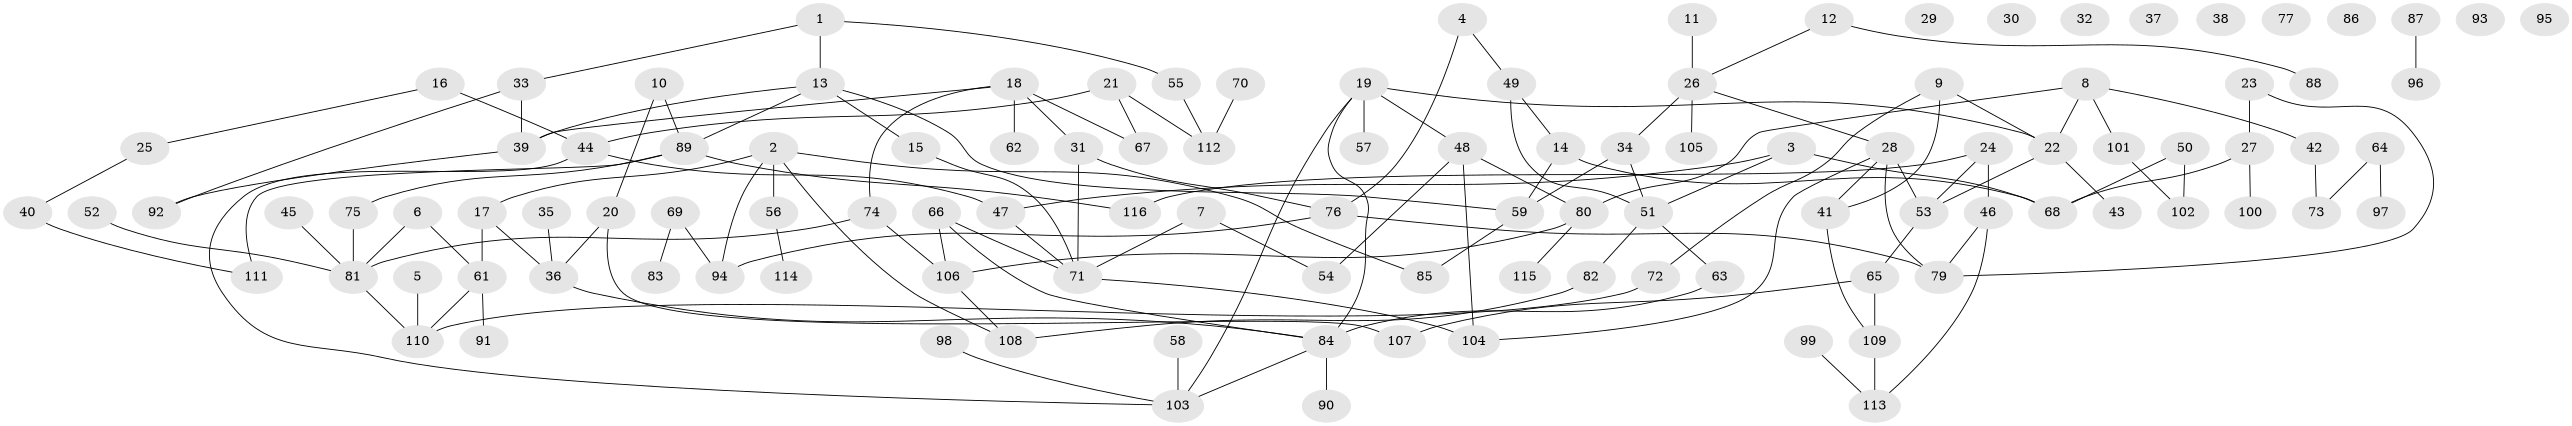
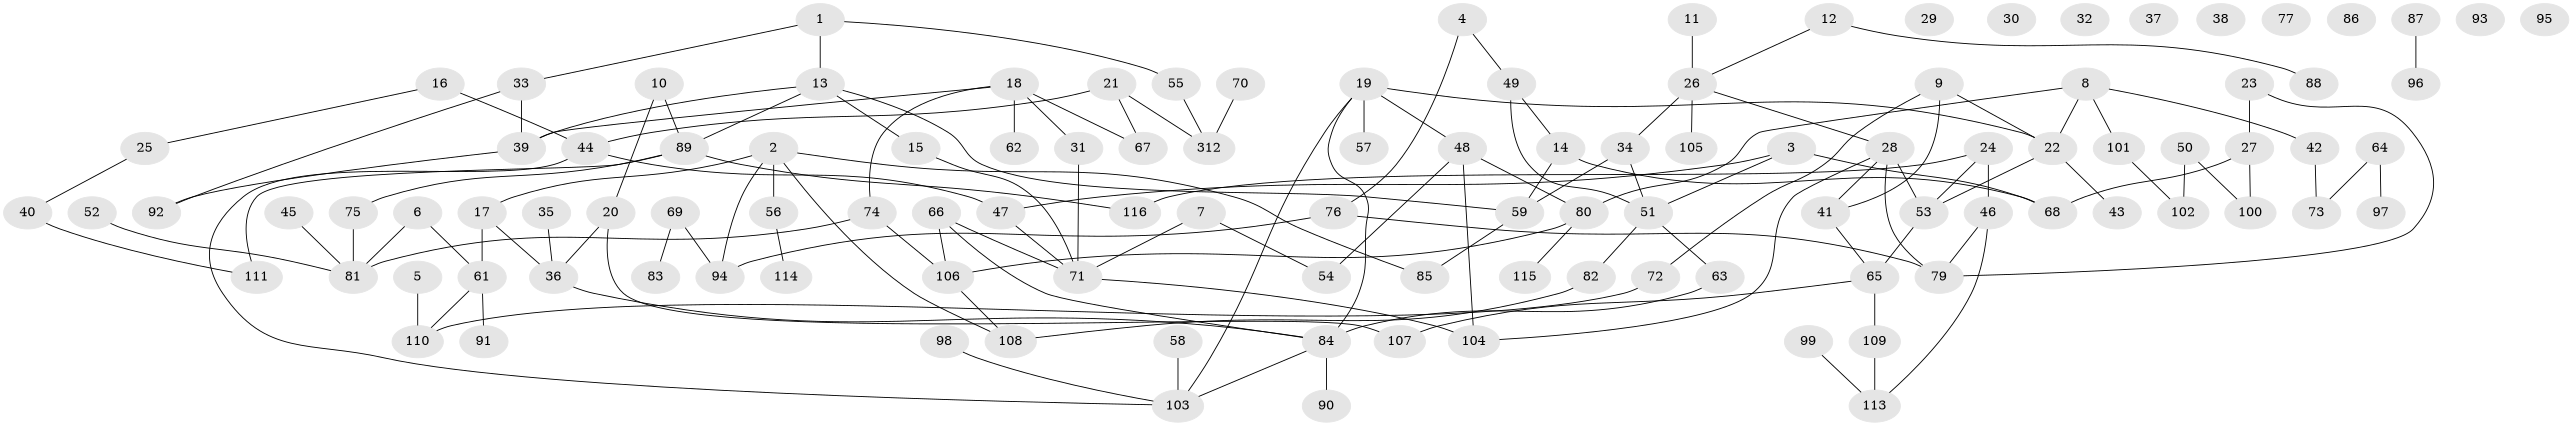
(1209, 148) -> (1209, 148)
(2119, 181) -> (2218, 181)
(1203, 186) -> none
(1836, 276) -> (1847, 242)
(385, 309) -> none
